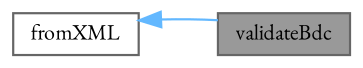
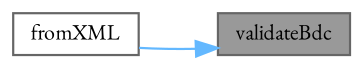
(190, 19) -> (167, 49)
